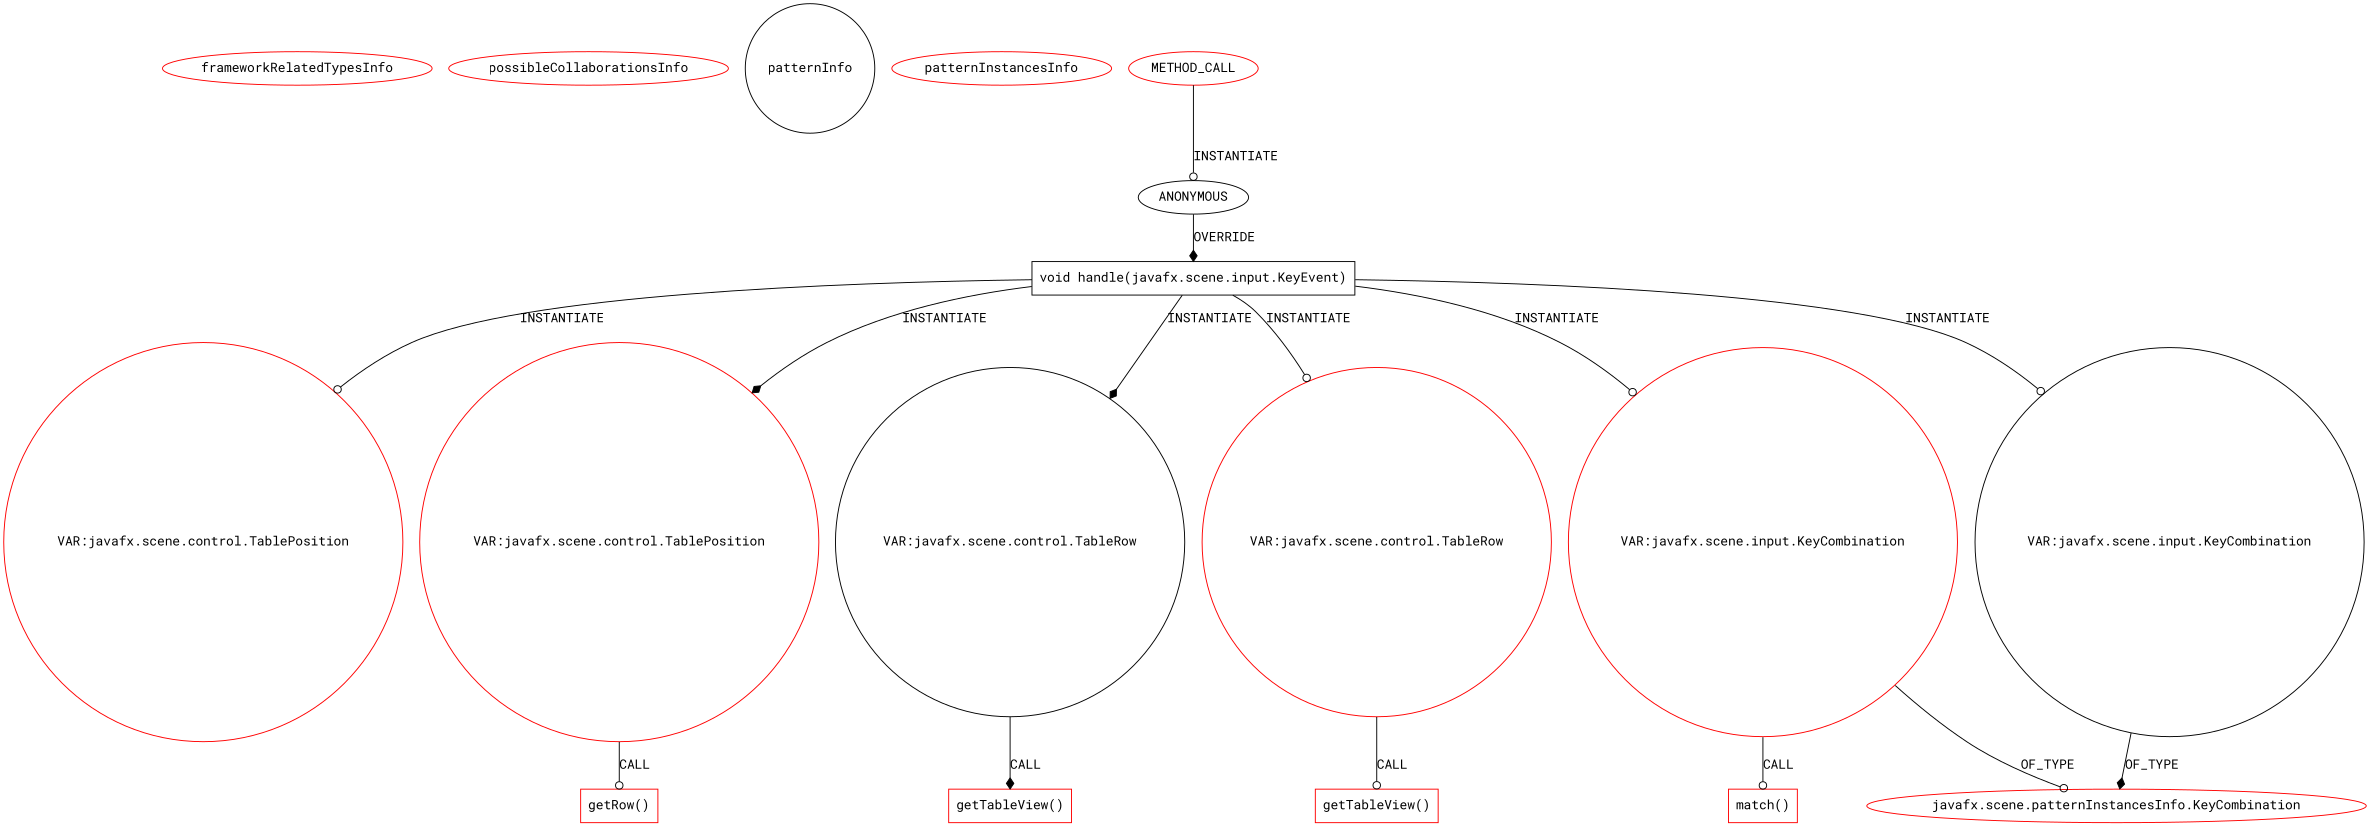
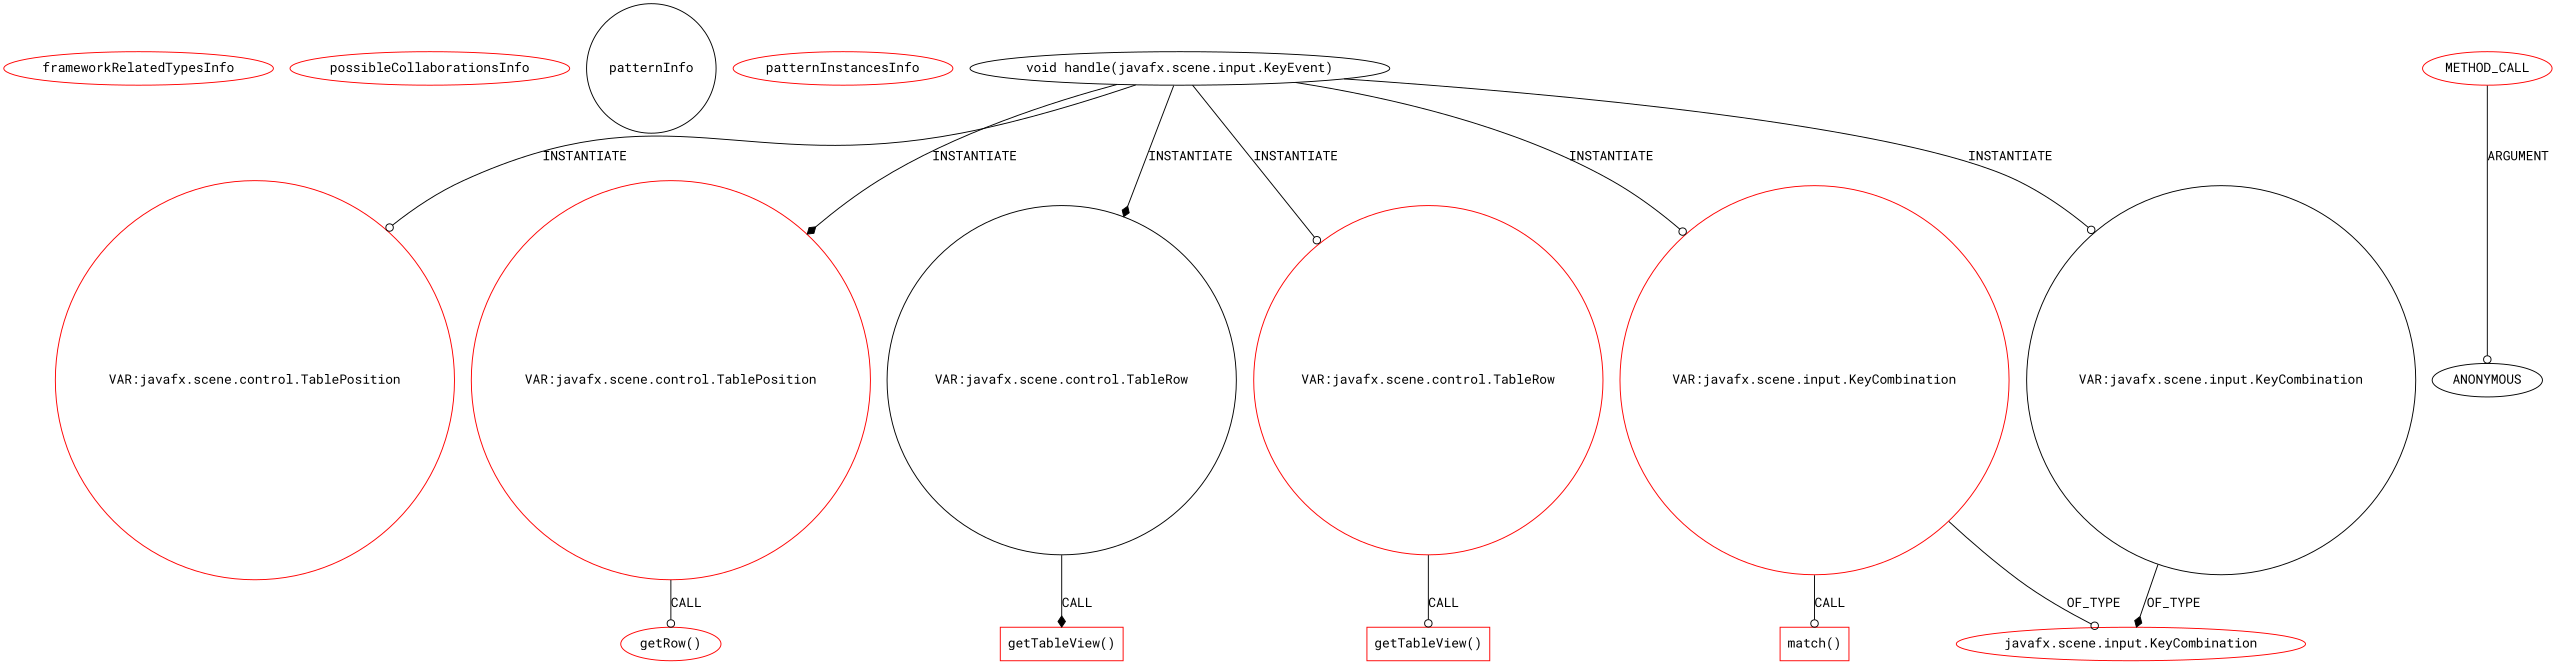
(1236, 157) -> (2518, 157)
(1193, 232) -> none
(1193, 278) -> (1180, 68)
(619, 806) -> (671, 644)
(2117, 806) -> (2131, 644)
